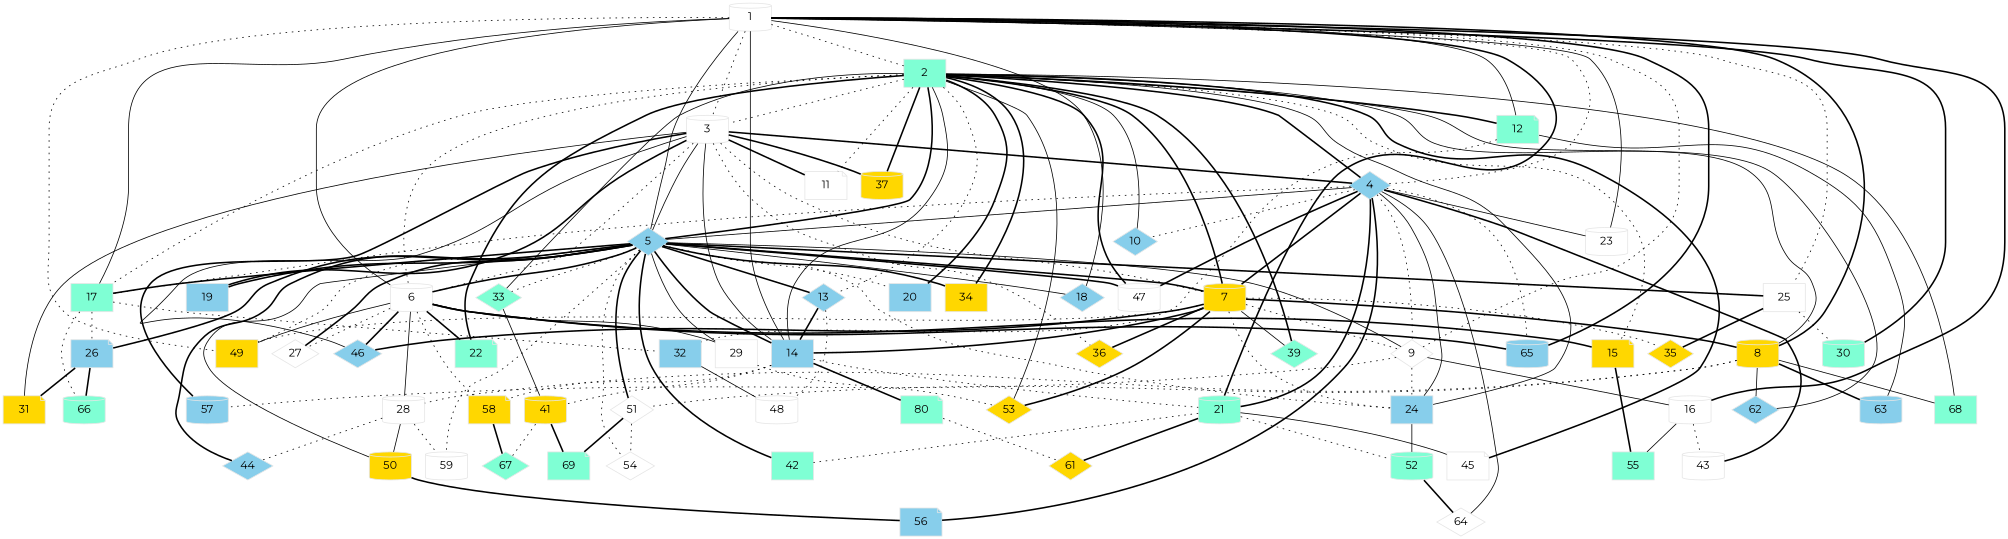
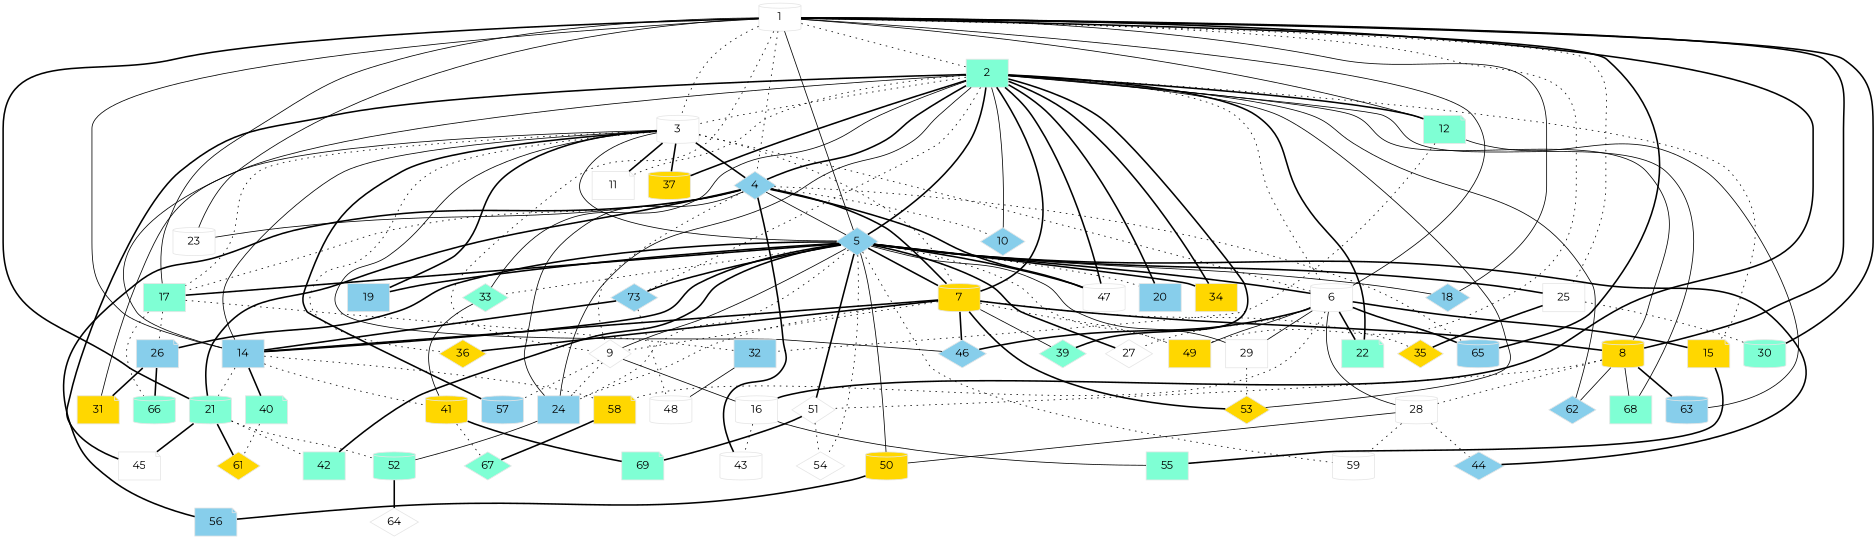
(489, 110) -> (266, 169)
(824, 298) -> (634, 298)
(1476, 351) -> none
(922, 410) -> (266, 410)
(1345, 428) -> (175, 438)
